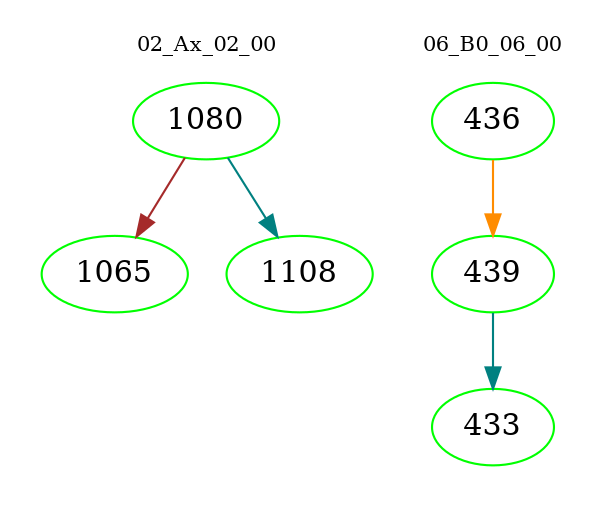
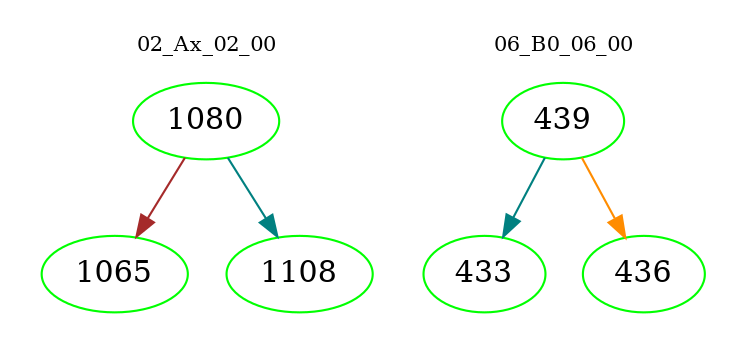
(493, 187) -> (598, 188)
